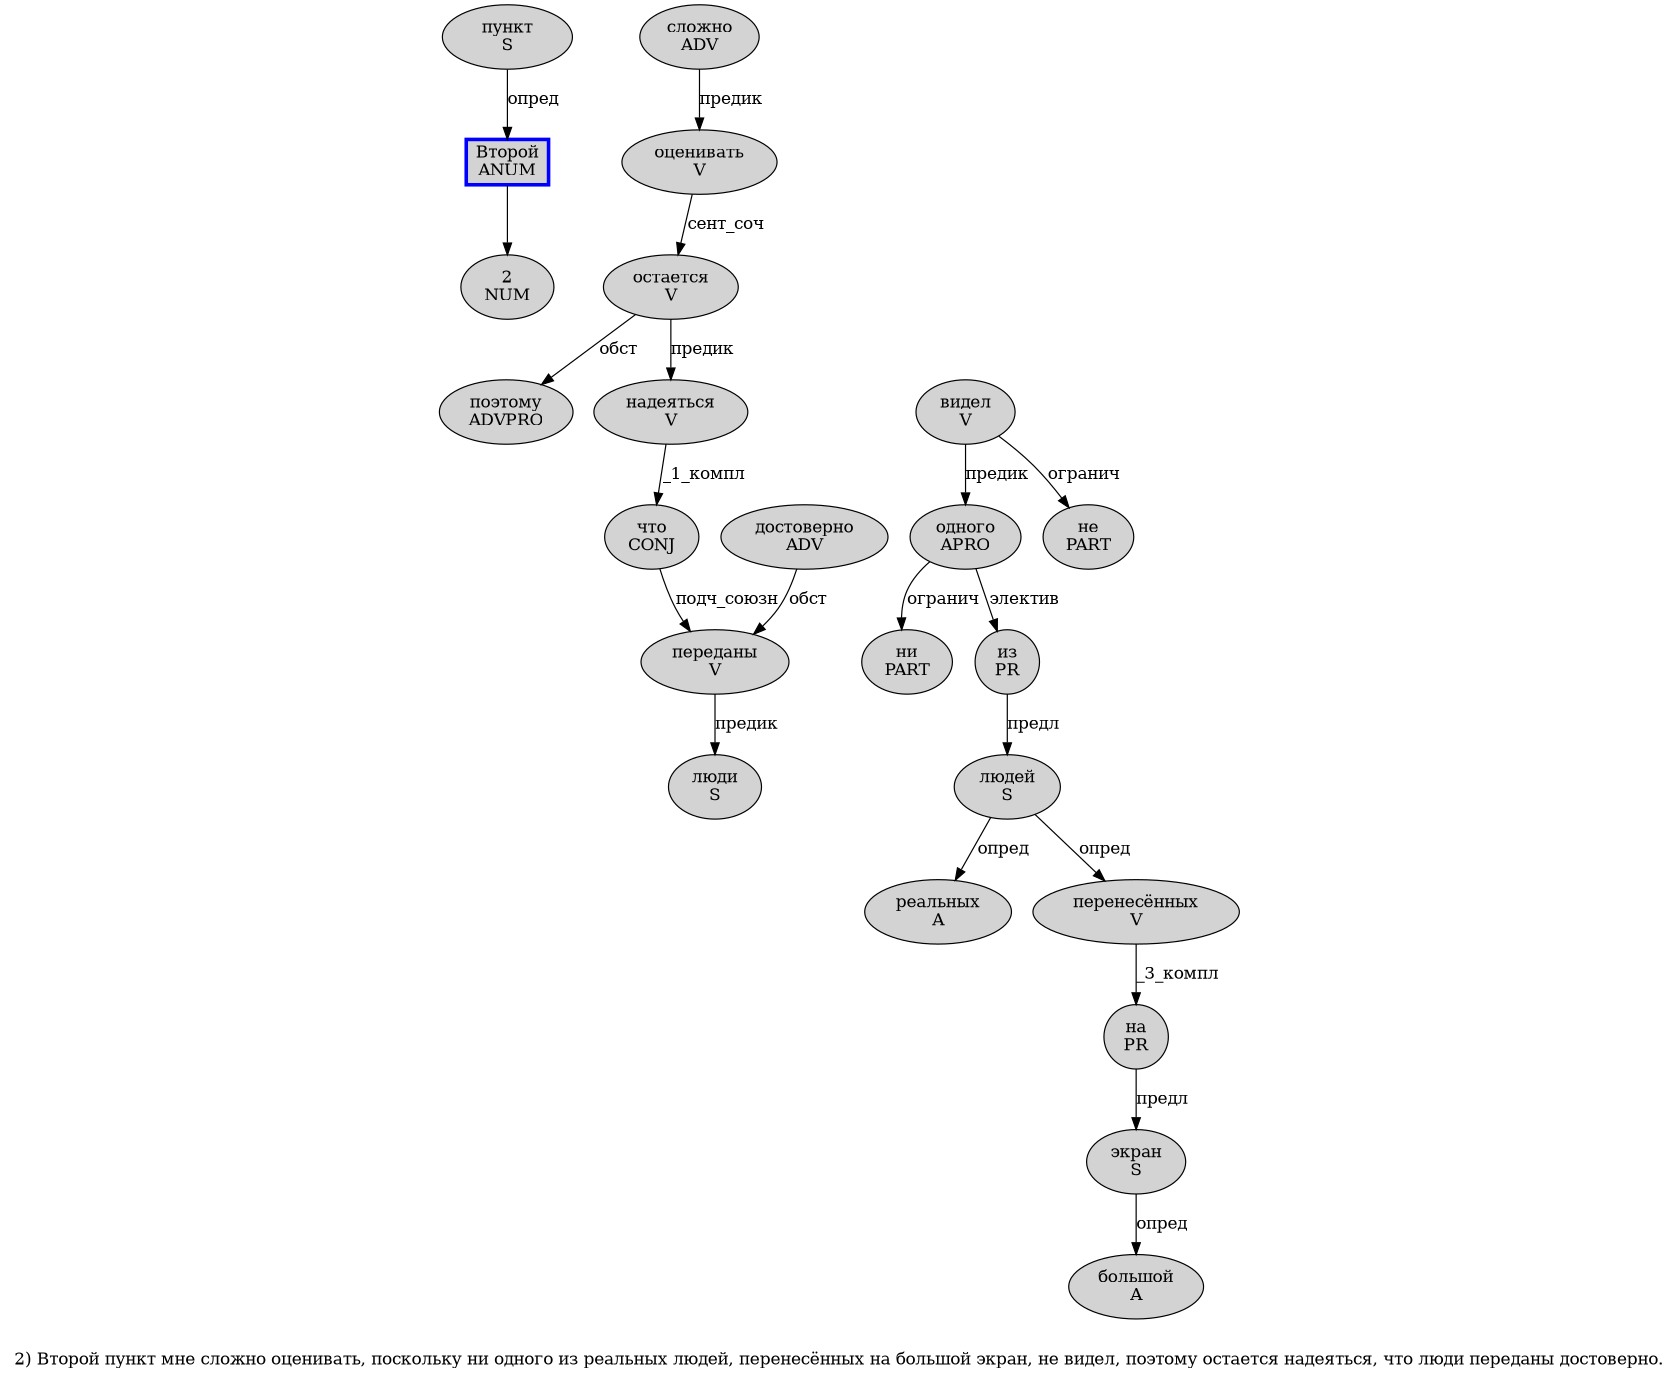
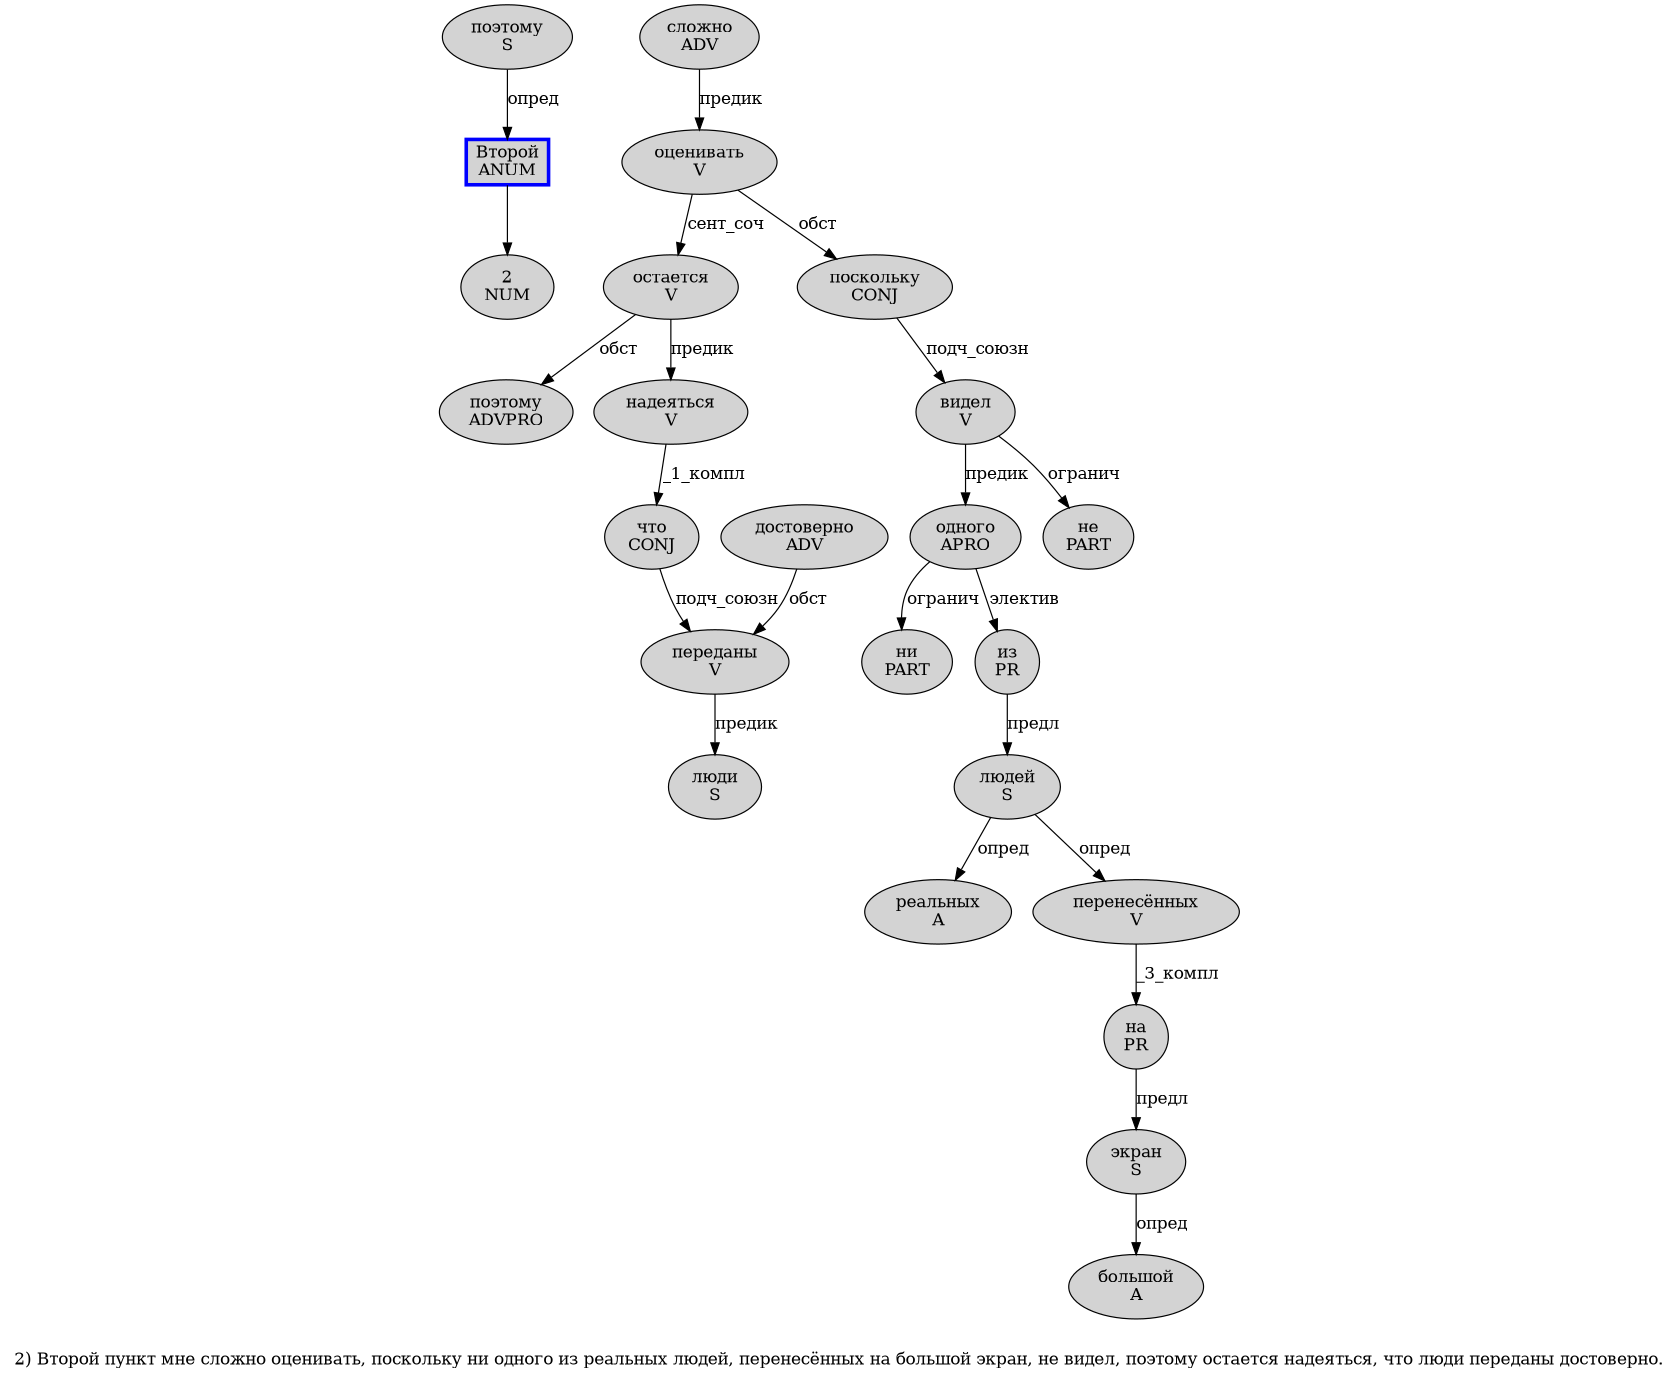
(507, 37) -> (507, 37)
none -> (875, 287)
